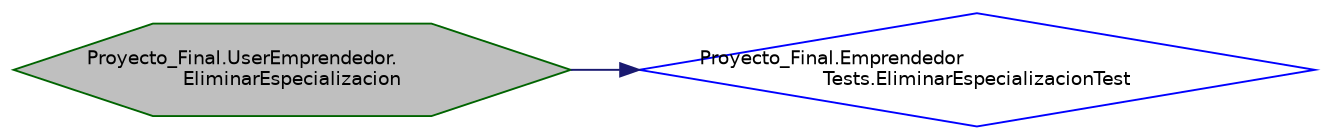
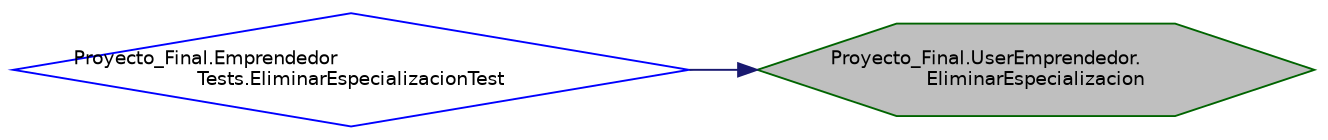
(595, 70) -> (714, 70)
